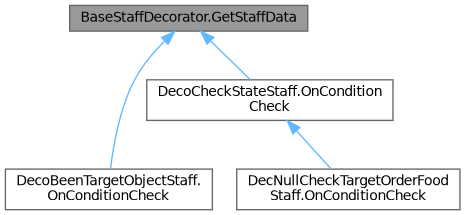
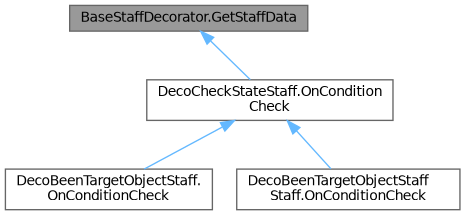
(126, 100) -> (183, 148)
(348, 189) -> (348, 189)
